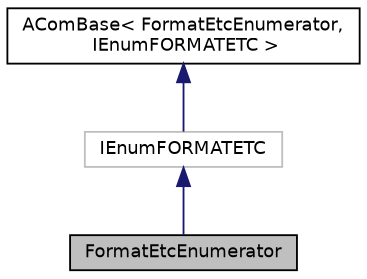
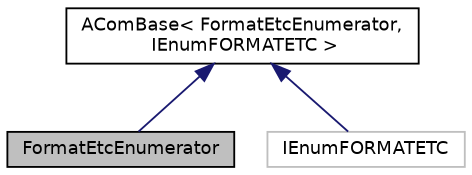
(184, 211) -> (169, 104)
